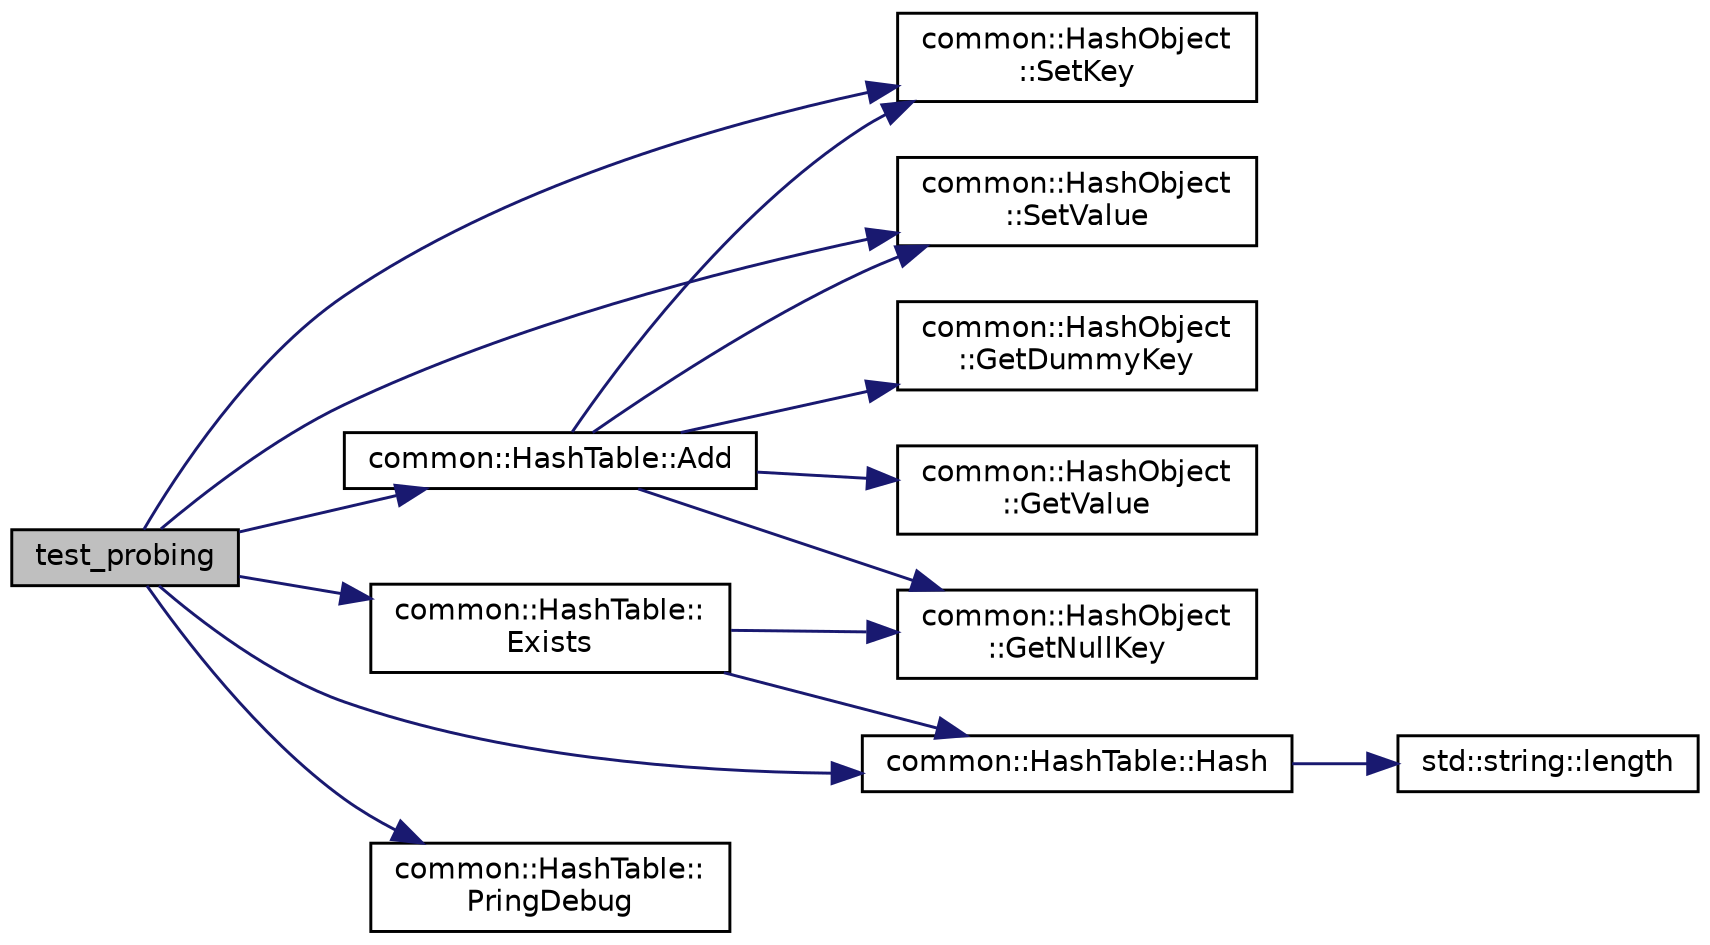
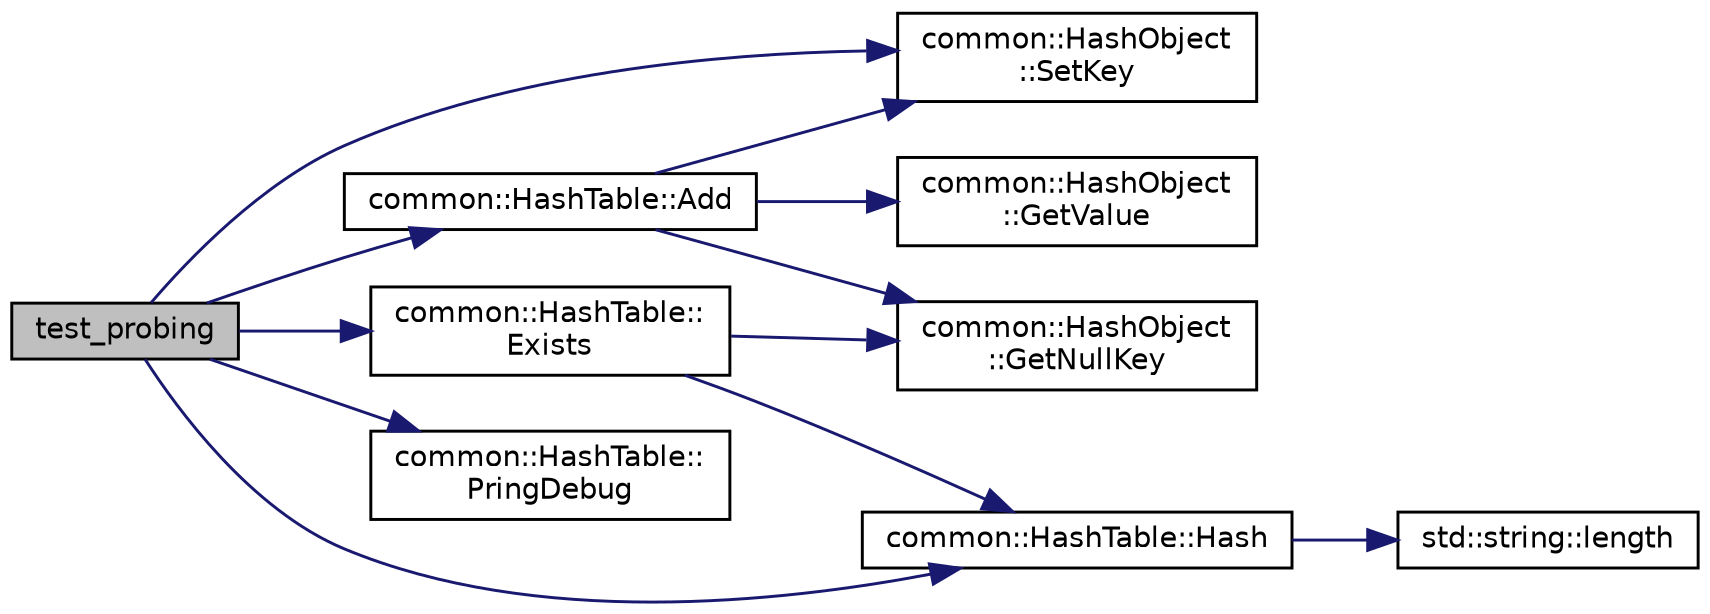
(1077, 202) -> none
(1077, 346) -> none
